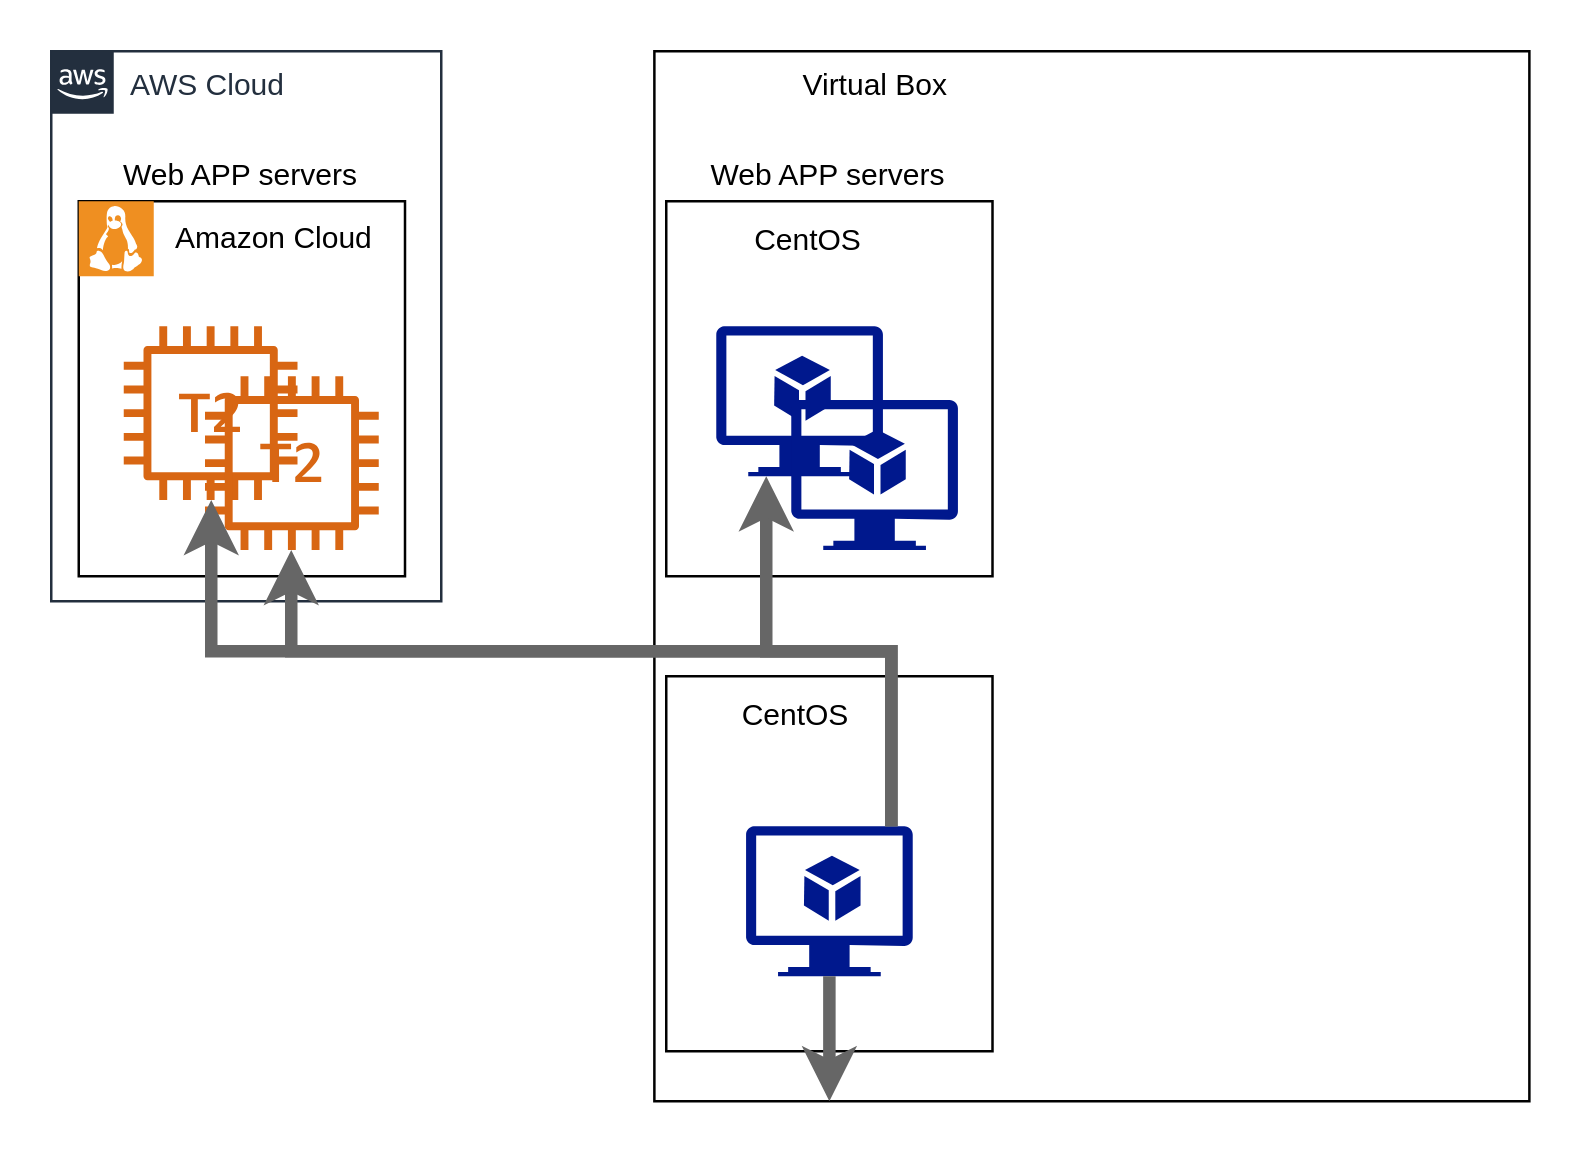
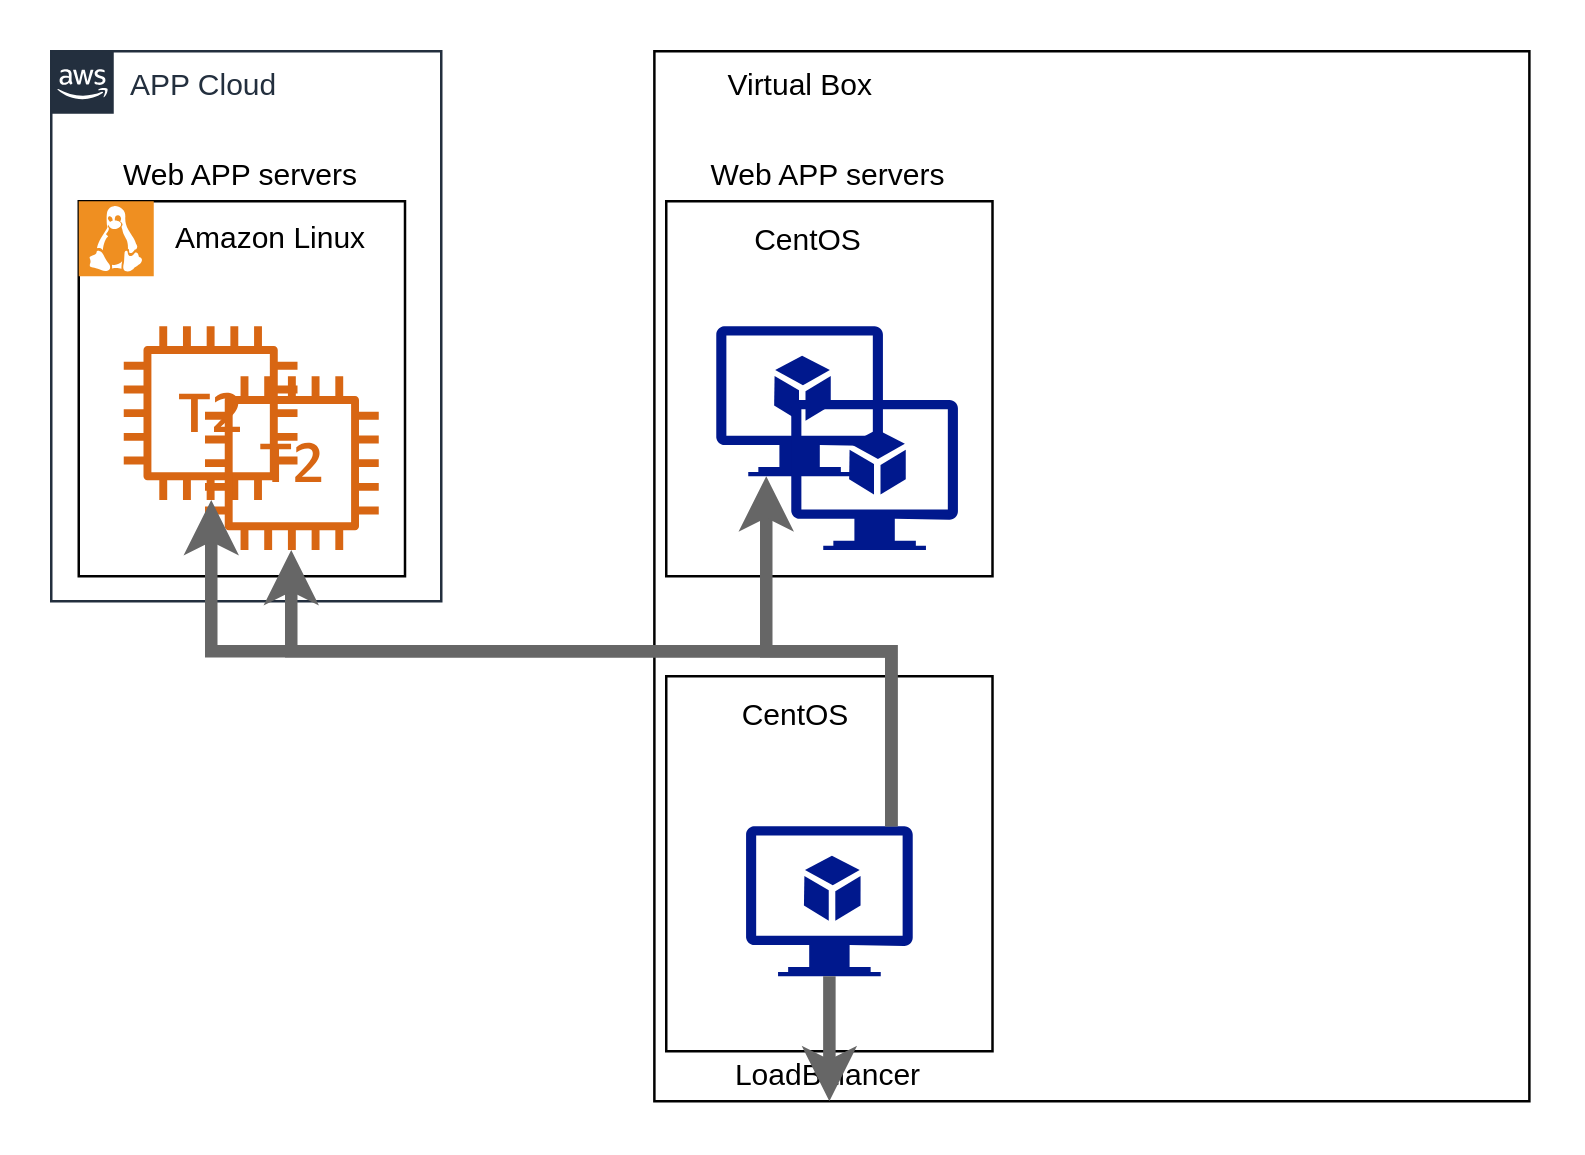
(899, 86) -> (824, 86)
(199, 87) -> (199, 87)
(269, 239) -> (269, 239)
none -> (829, 1076)
